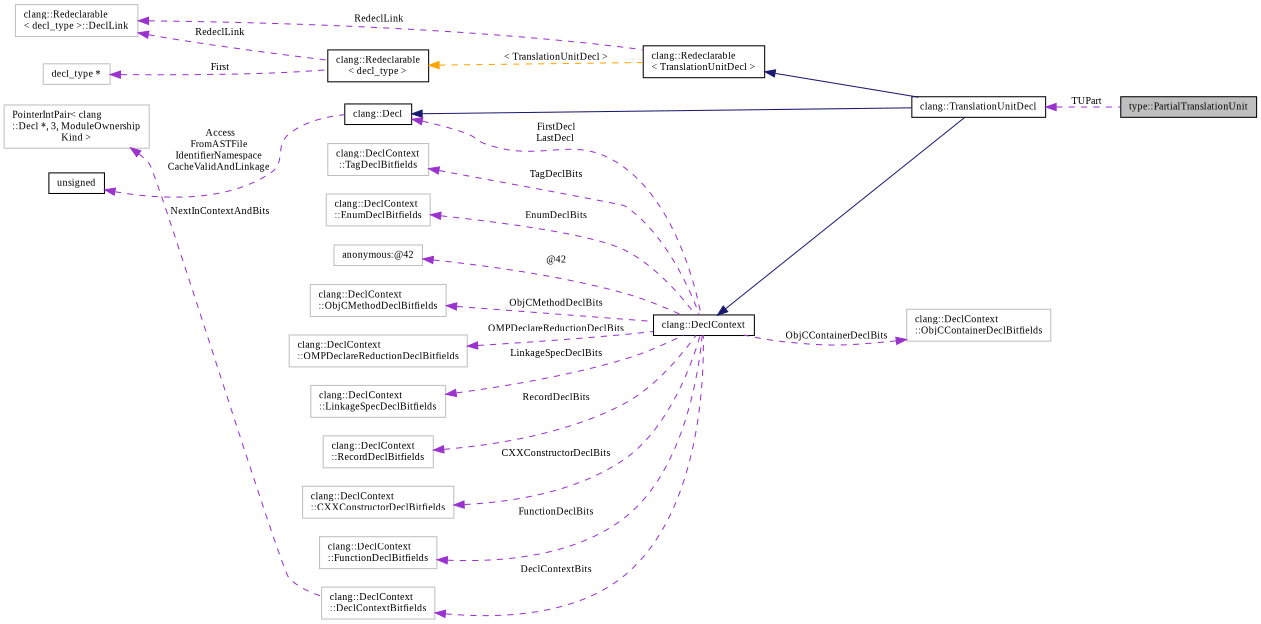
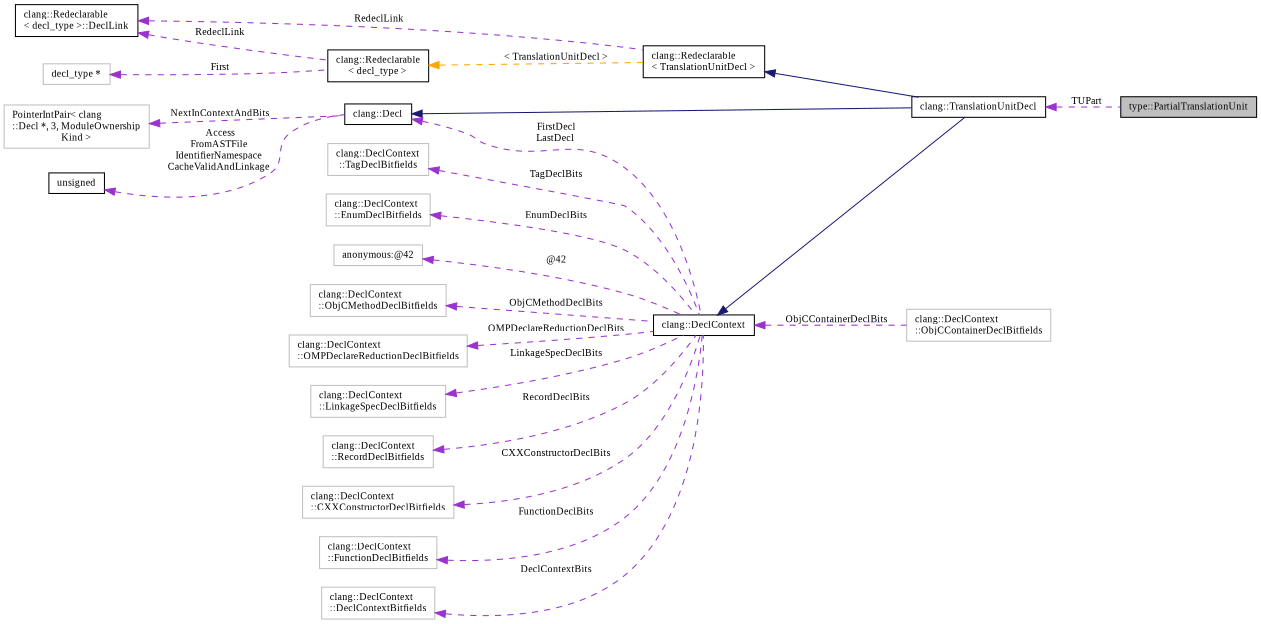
(77, 21) -> (77, 21)
(820, 345) -> (836, 325)
(222, 382) -> (252, 119)
